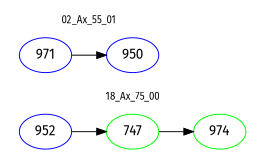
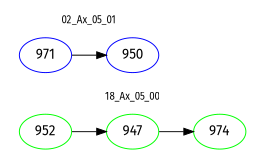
(89, 21) -> (89, 21)
(133, 97) -> (133, 97)
(45, 132) -> (45, 132)
(133, 132) -> (133, 132)
